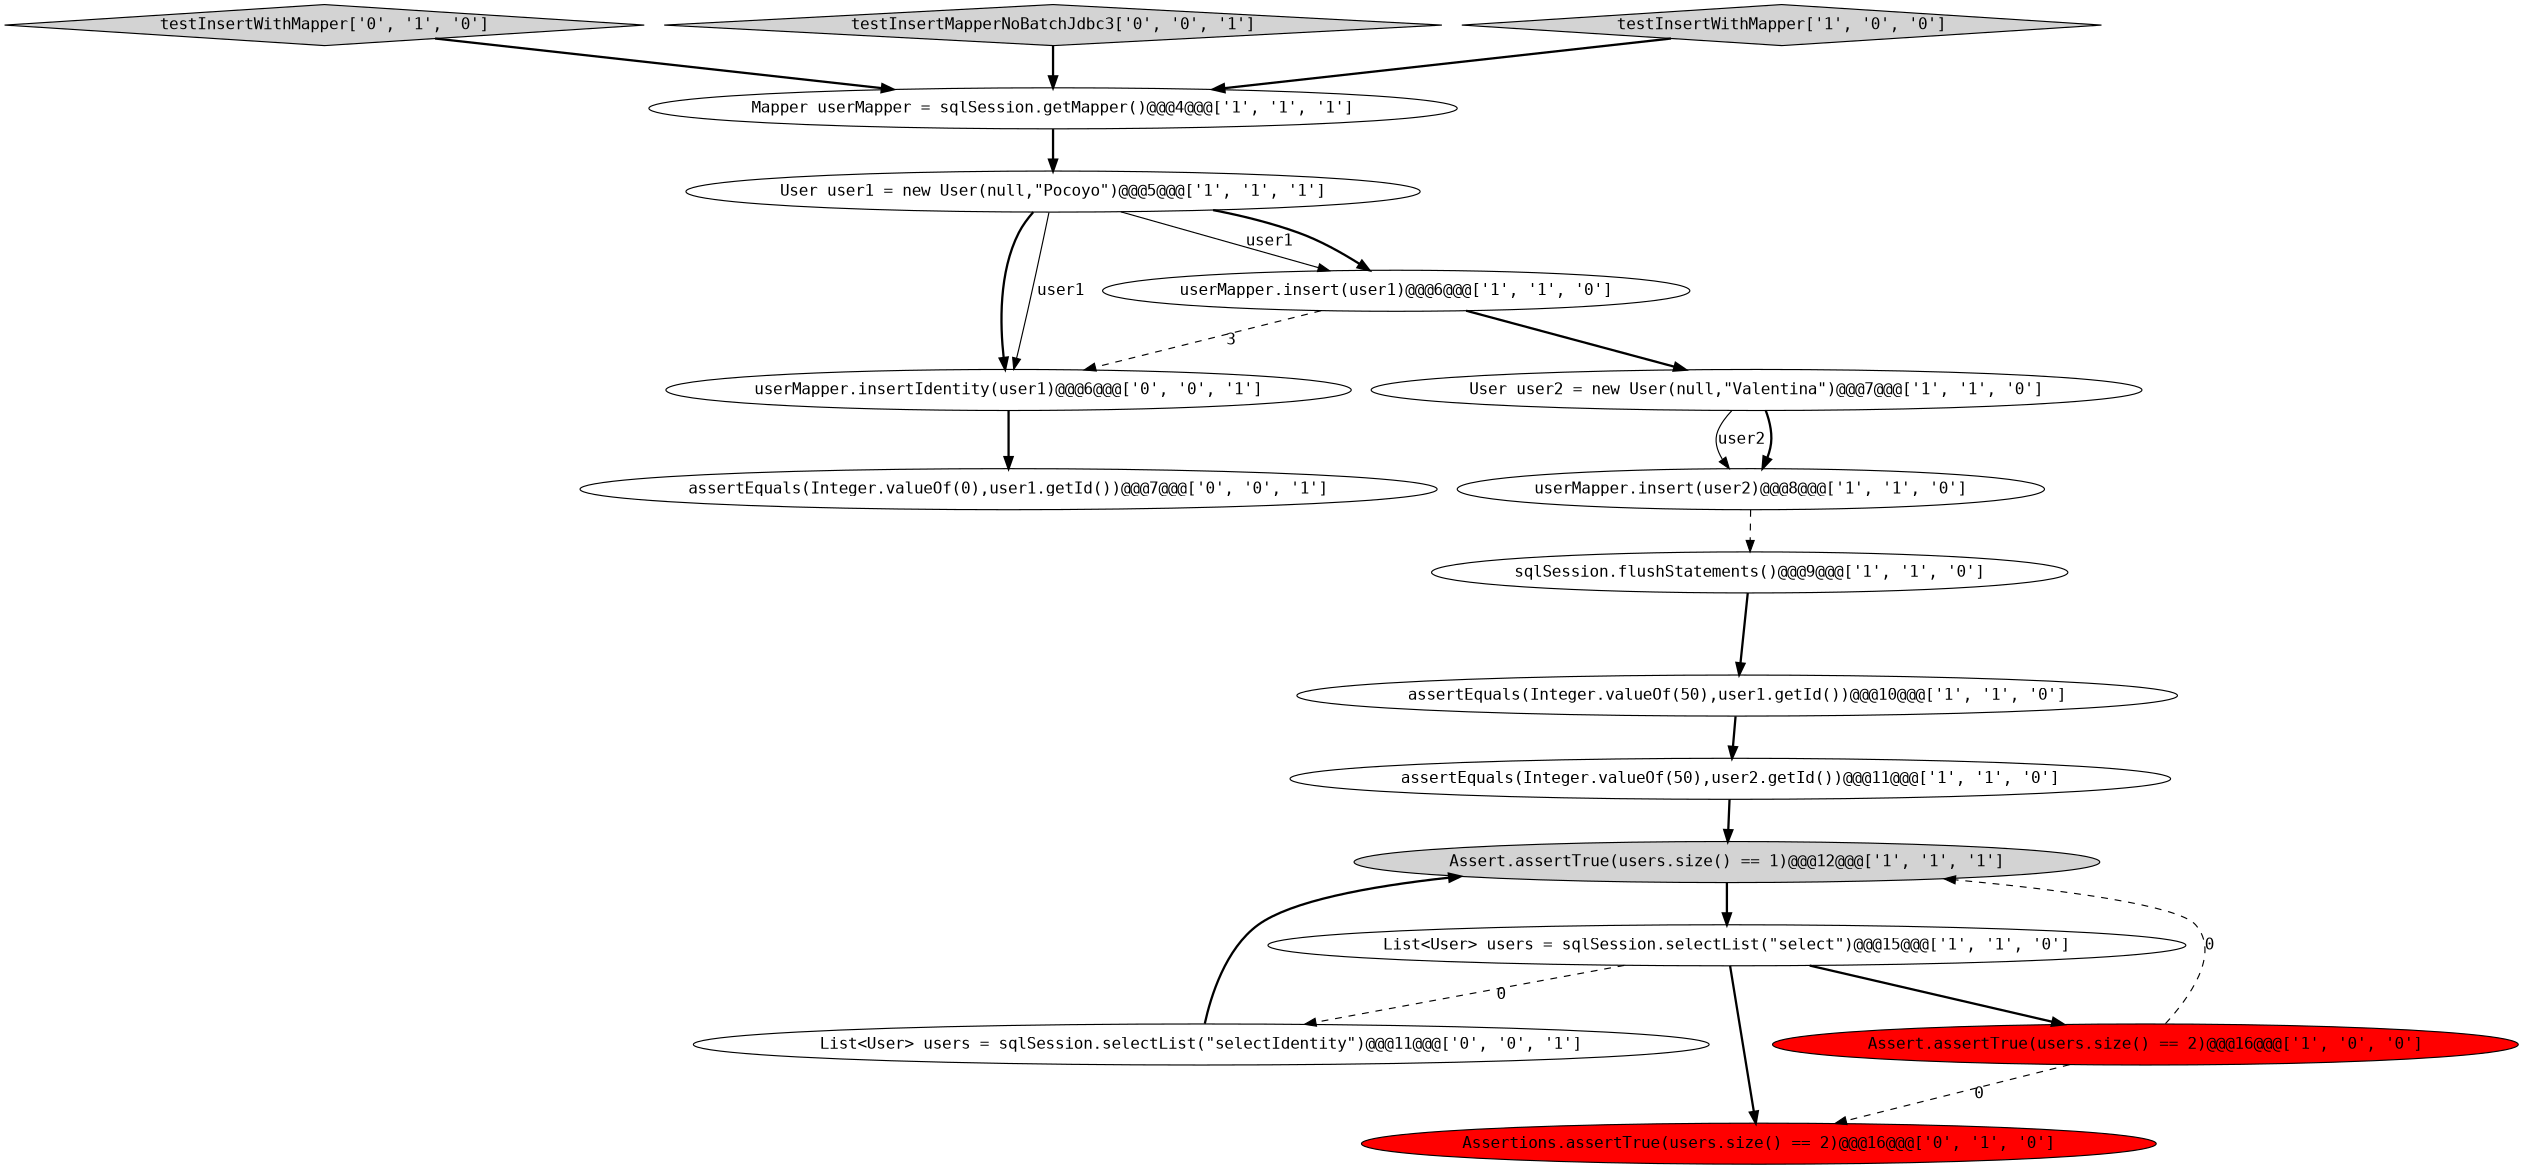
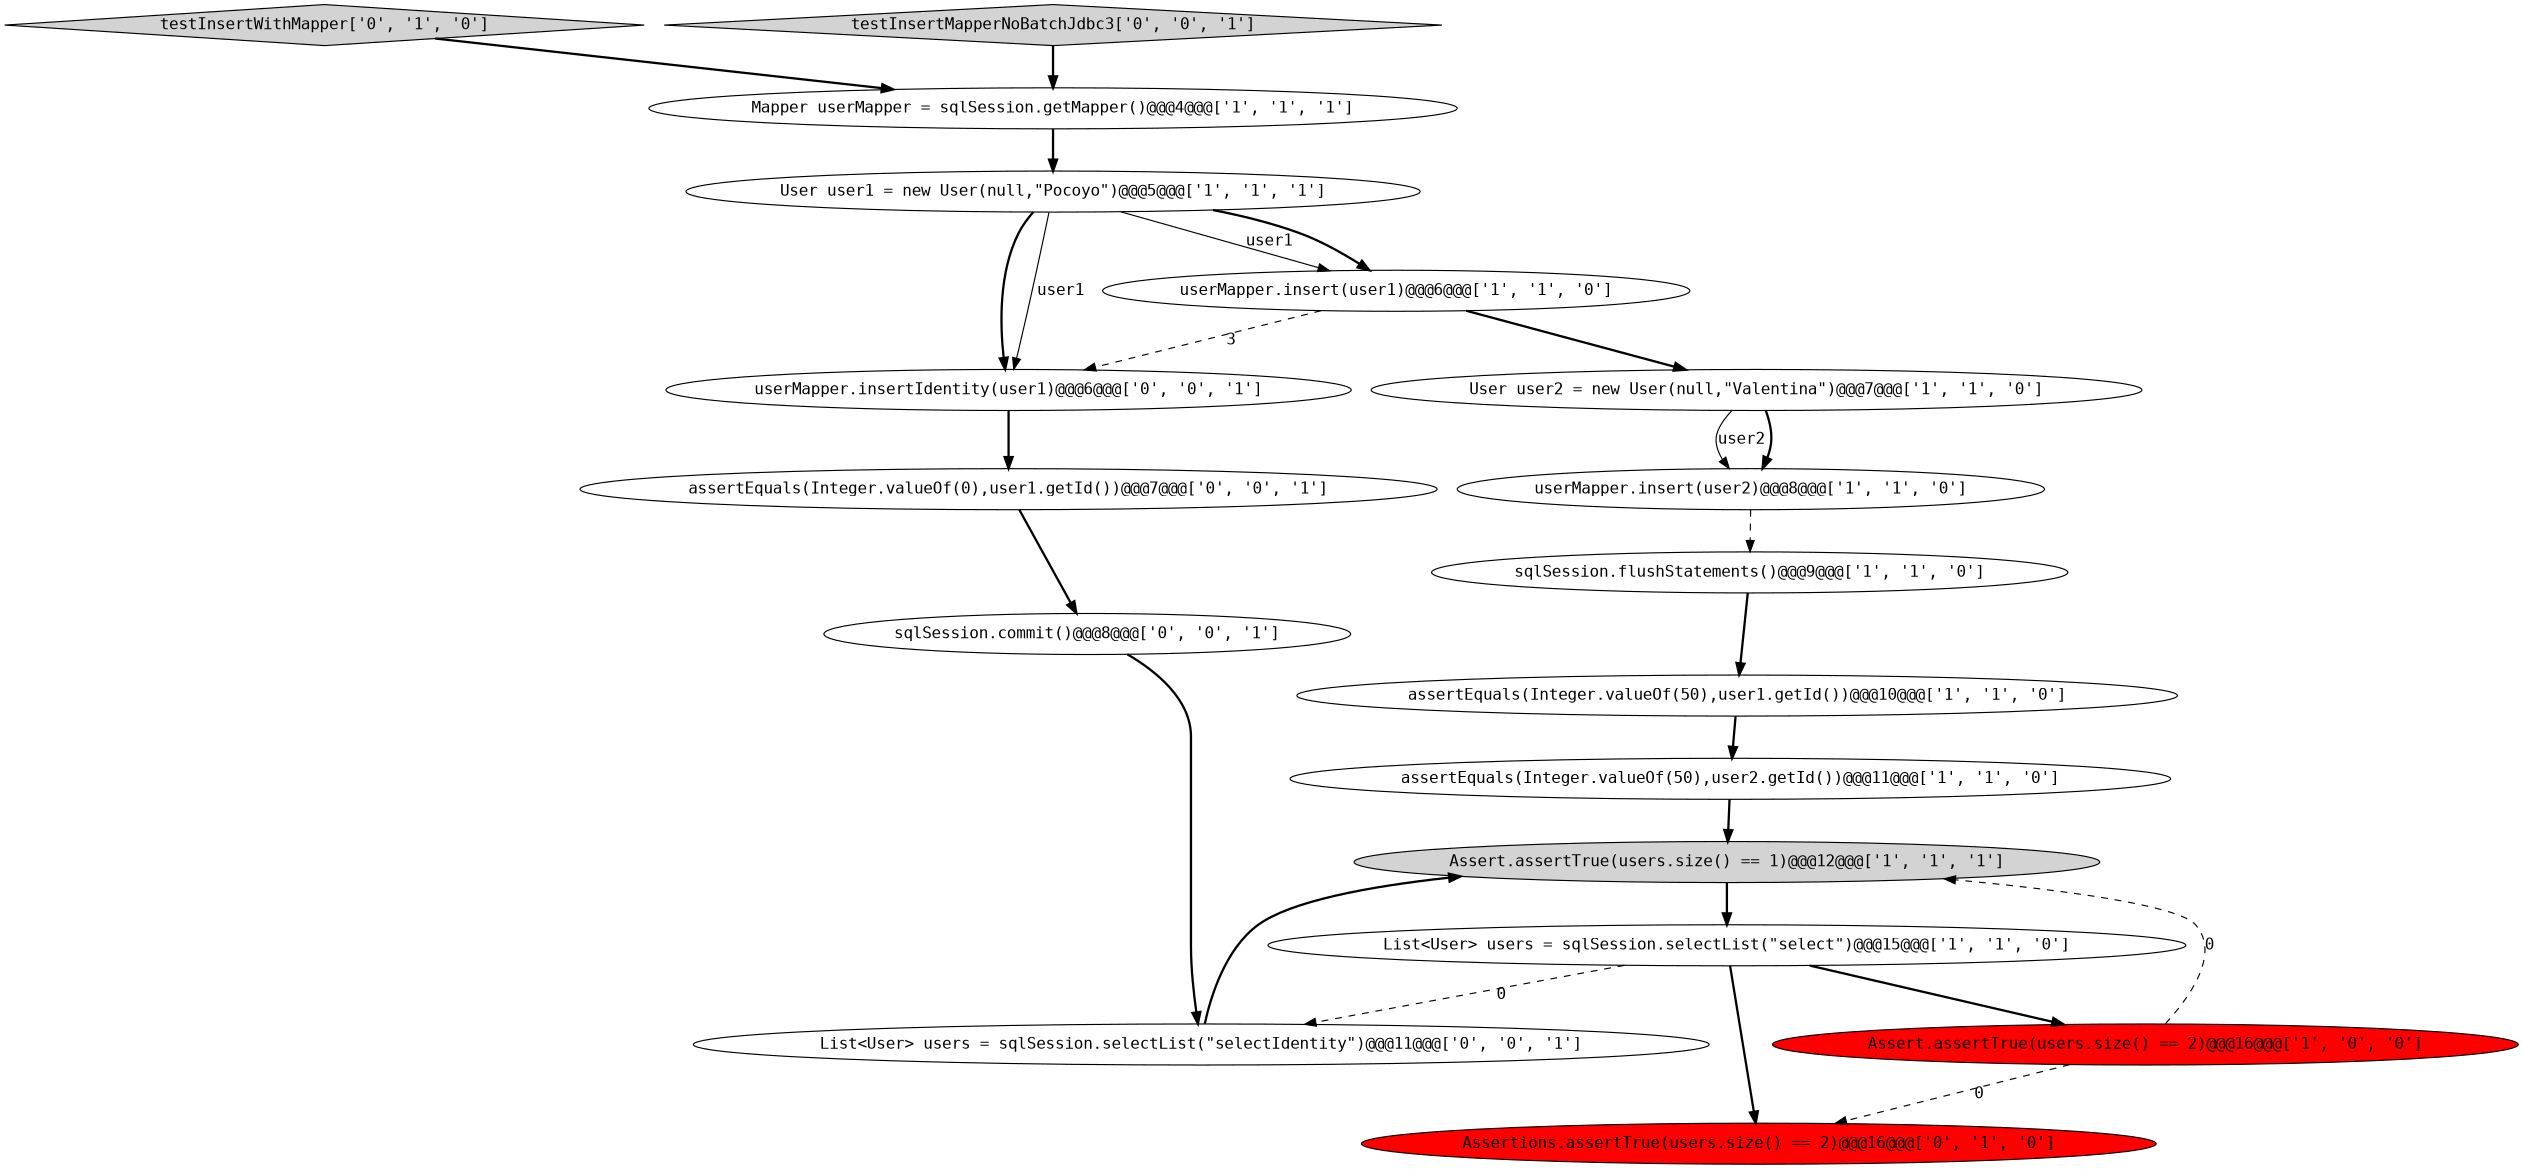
(1782, 25) -> none
none -> (1087, 634)
